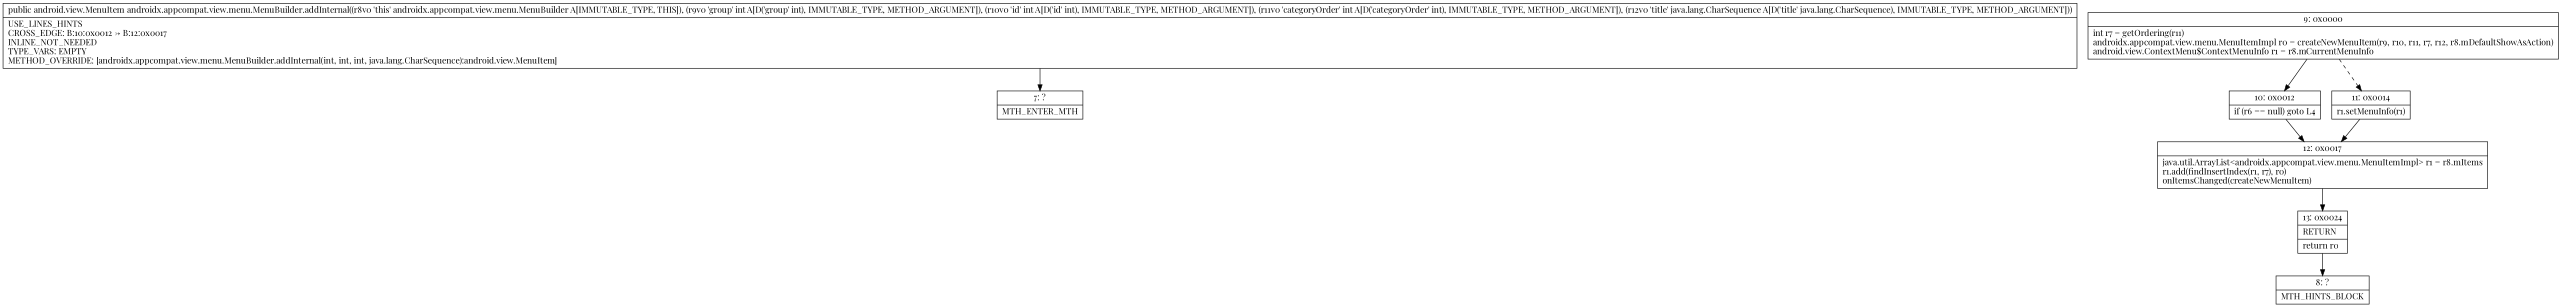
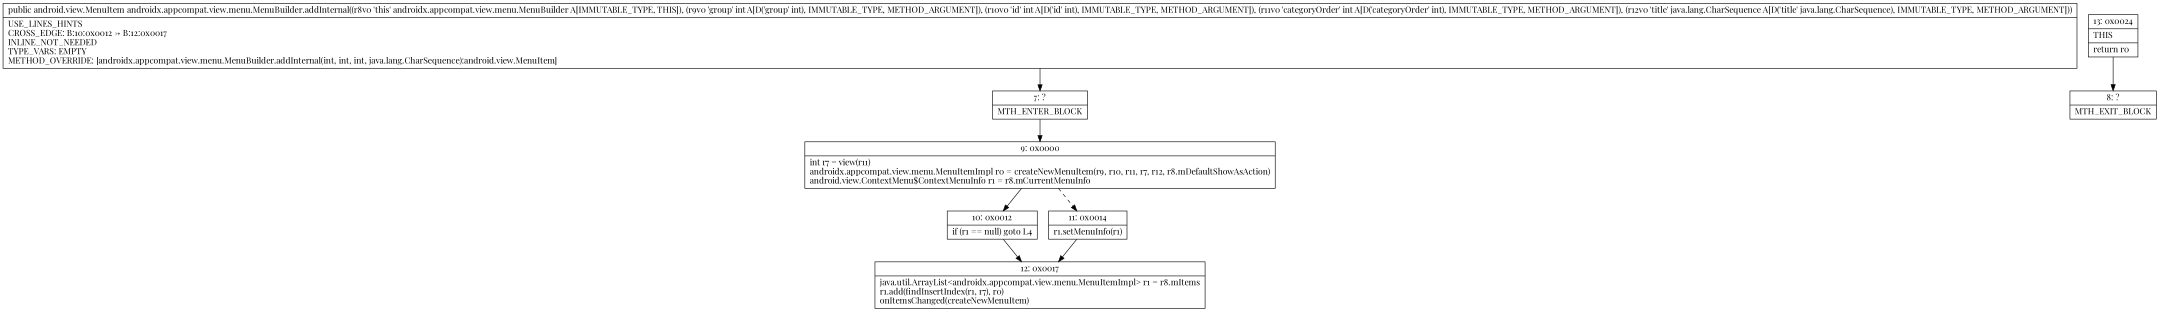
(2139, 33) -> (840, 163)
(1040, 112) -> (1040, 112)
(2275, 112) -> (992, 232)
none -> (1040, 127)
(2323, 197) -> none
(2320, 232) -> (2103, 36)
(2323, 297) -> (2113, 112)
